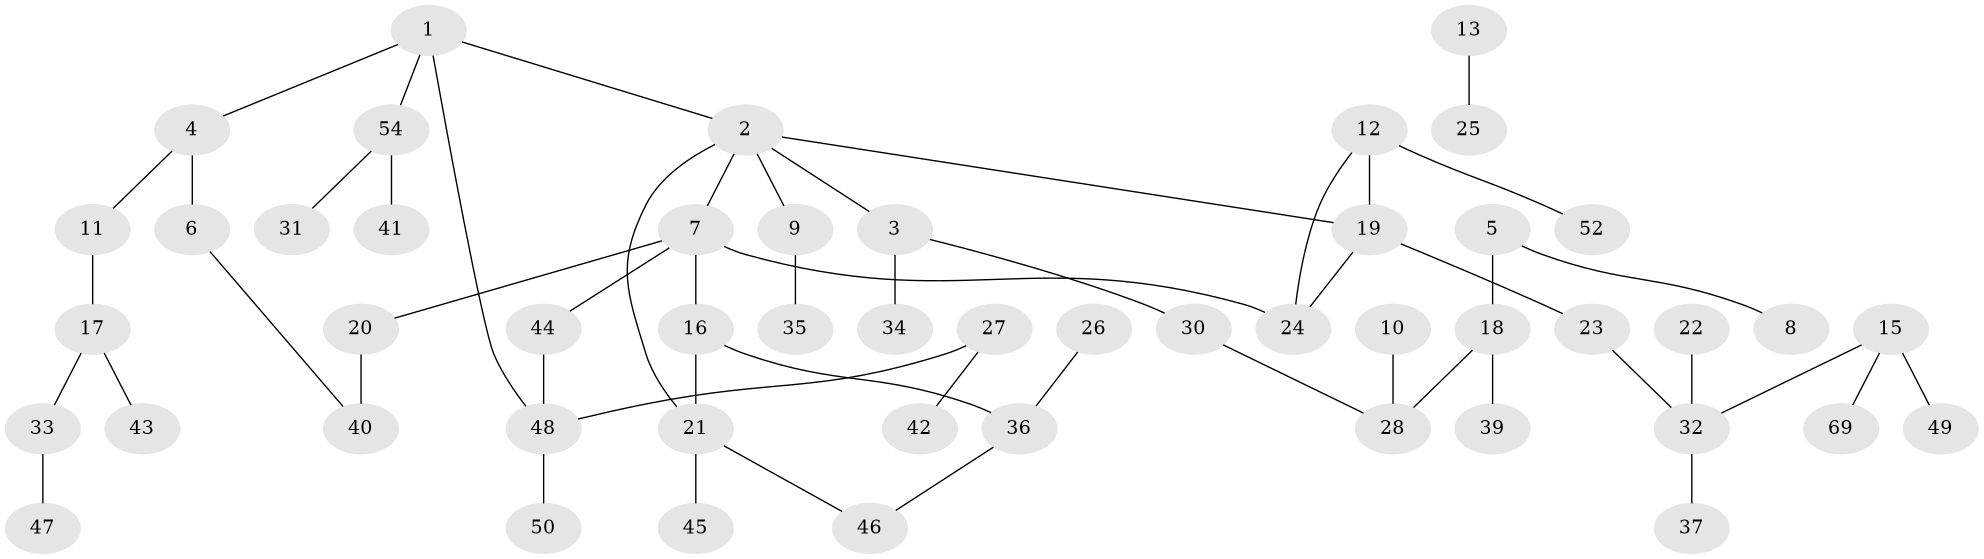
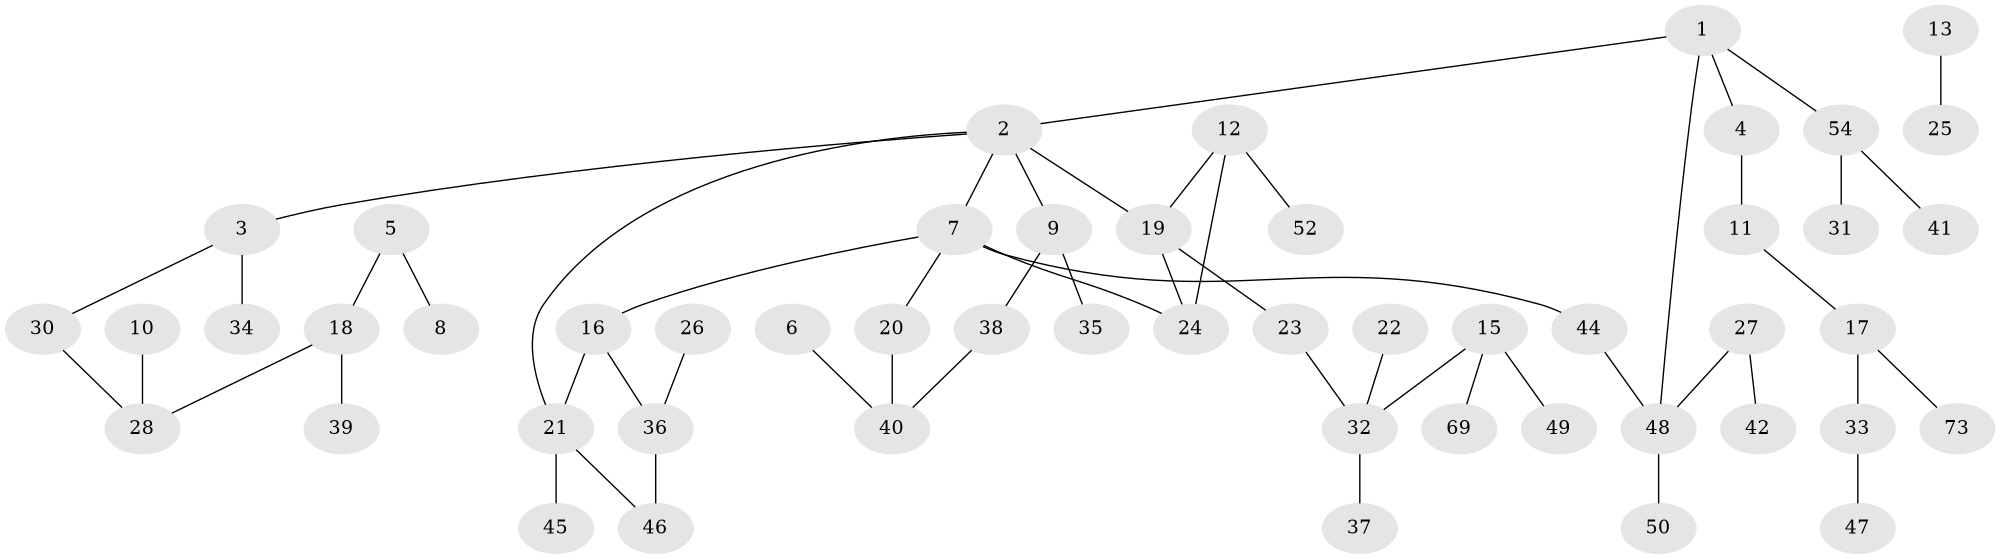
(192, 180) -> none
none -> (992, 329)
(142, 429) -> (1957, 429)
